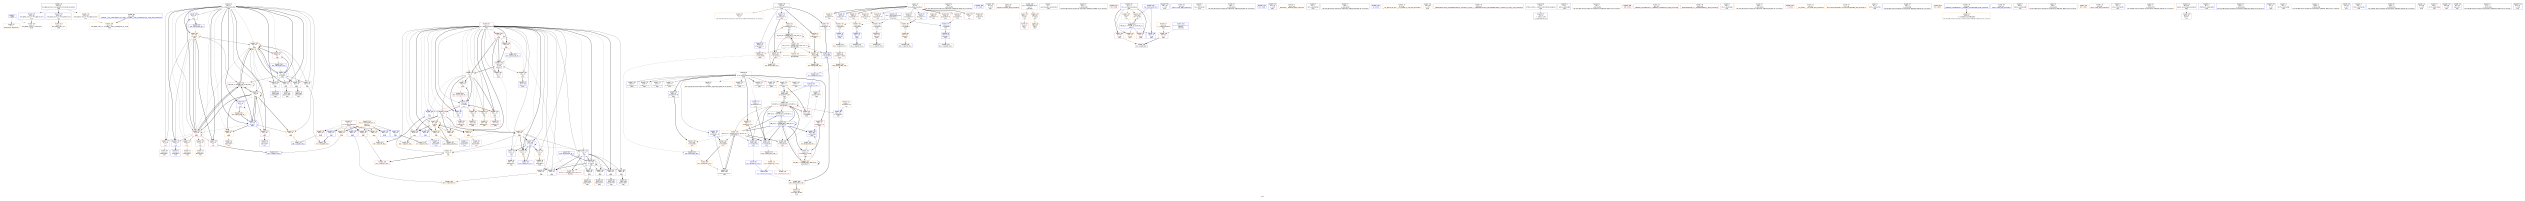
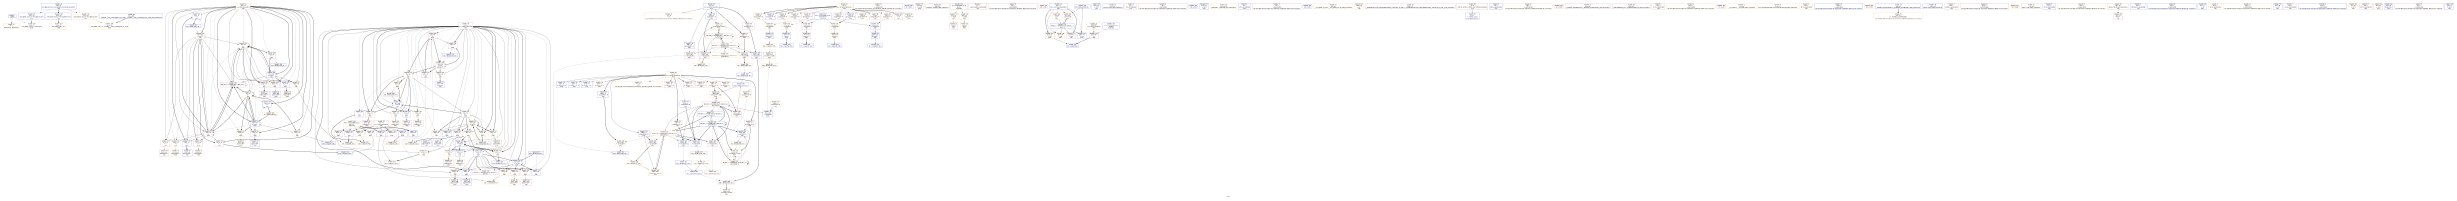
none -> (193, 89)
